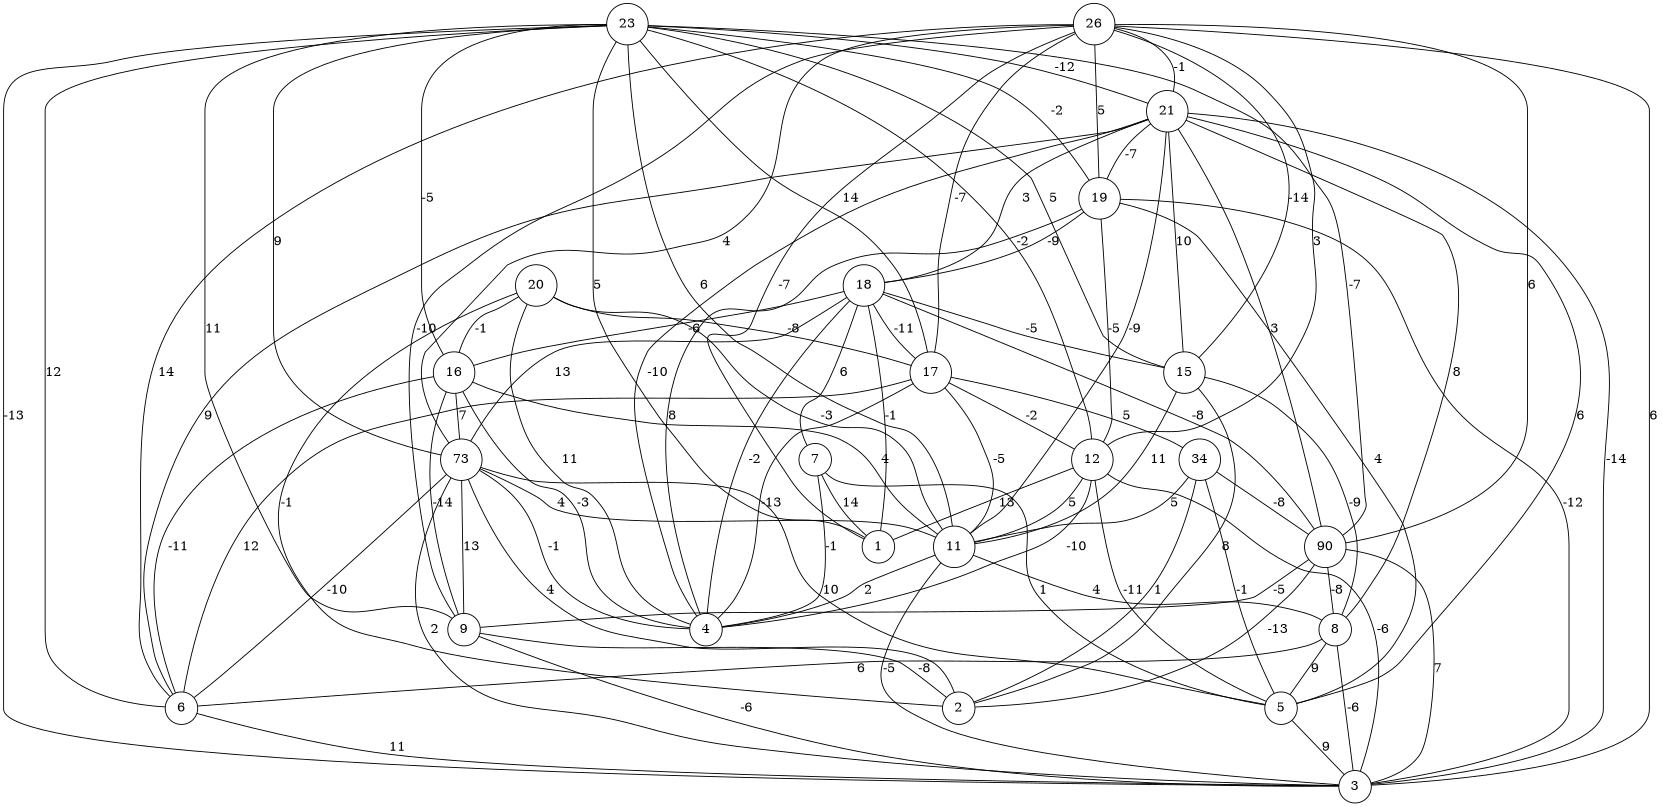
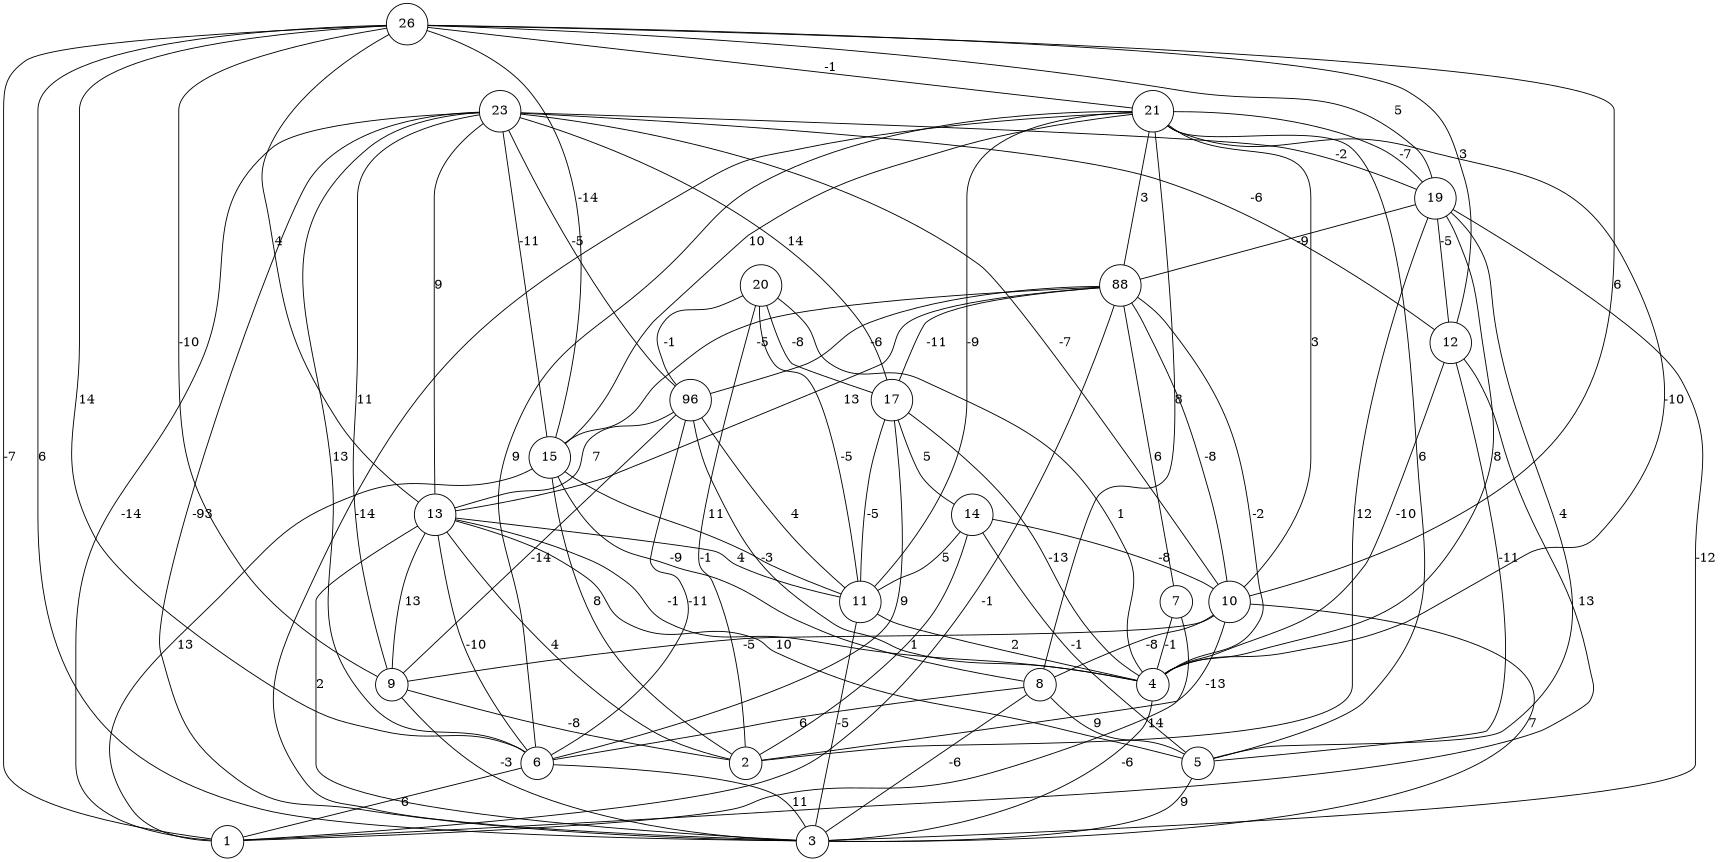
(914, 48) -> none
(959, 160) -> none
(1054, 198) -> (529, 242)
(1023, 242) -> (1257, 198)
(598, 285) -> (131, 515)
(864, 285) -> (1120, 285)
(705, 312) -> none
(54, 373) -> (341, 457)
(454, 373) -> (691, 400)
(1012, 415) -> none
(14, 416) -> (203, 515)
(827, 416) -> (847, 457)
(461, 460) -> (435, 515)
(570, 460) -> (1121, 515)
(1200, 460) -> (972, 515)
(1036, 522) -> none
(251, 547) -> (905, 602)
(1325, 547) -> (1230, 602)
(1027, 565) -> none
(1303, 570) -> (1010, 808)
none -> (222, 594)
(1118, 601) -> none
(747, 708) -> (506, 763)
none -> (1301, 719)
none -> (410, 796)
